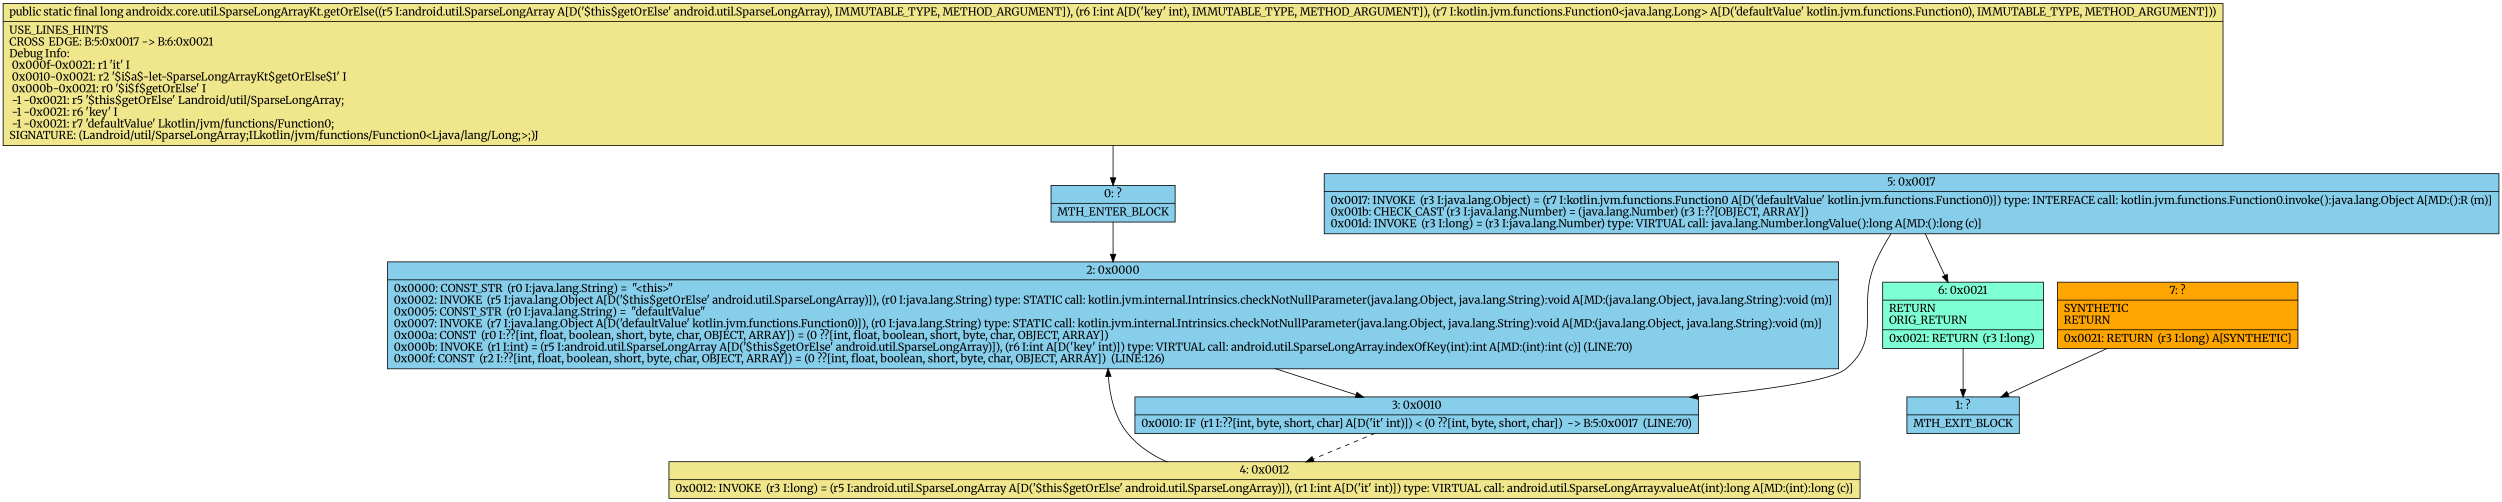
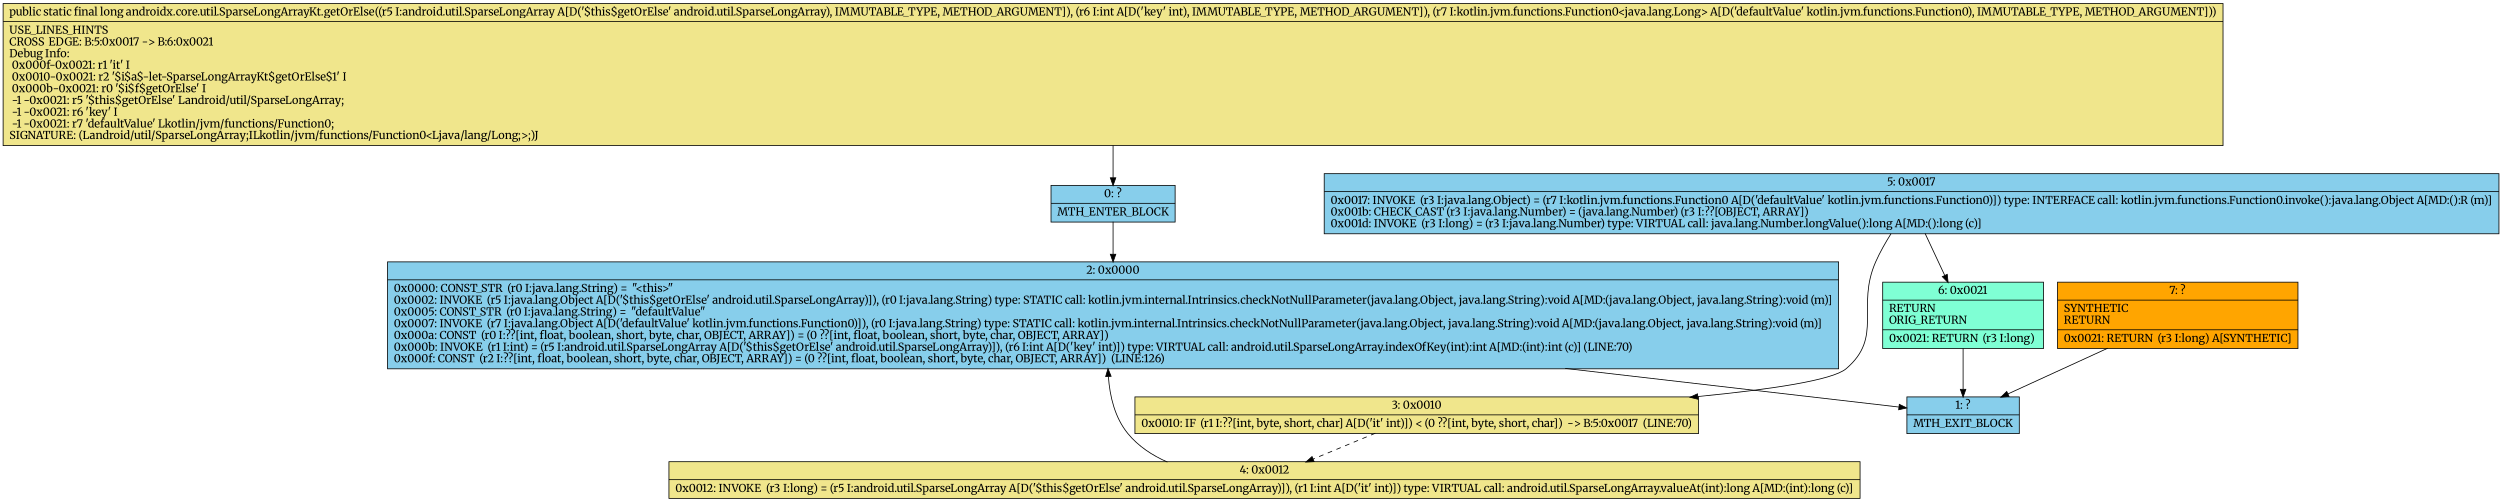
(1315, 382) -> (1732, 388)
(1417, 415) -> (1417, 415)
